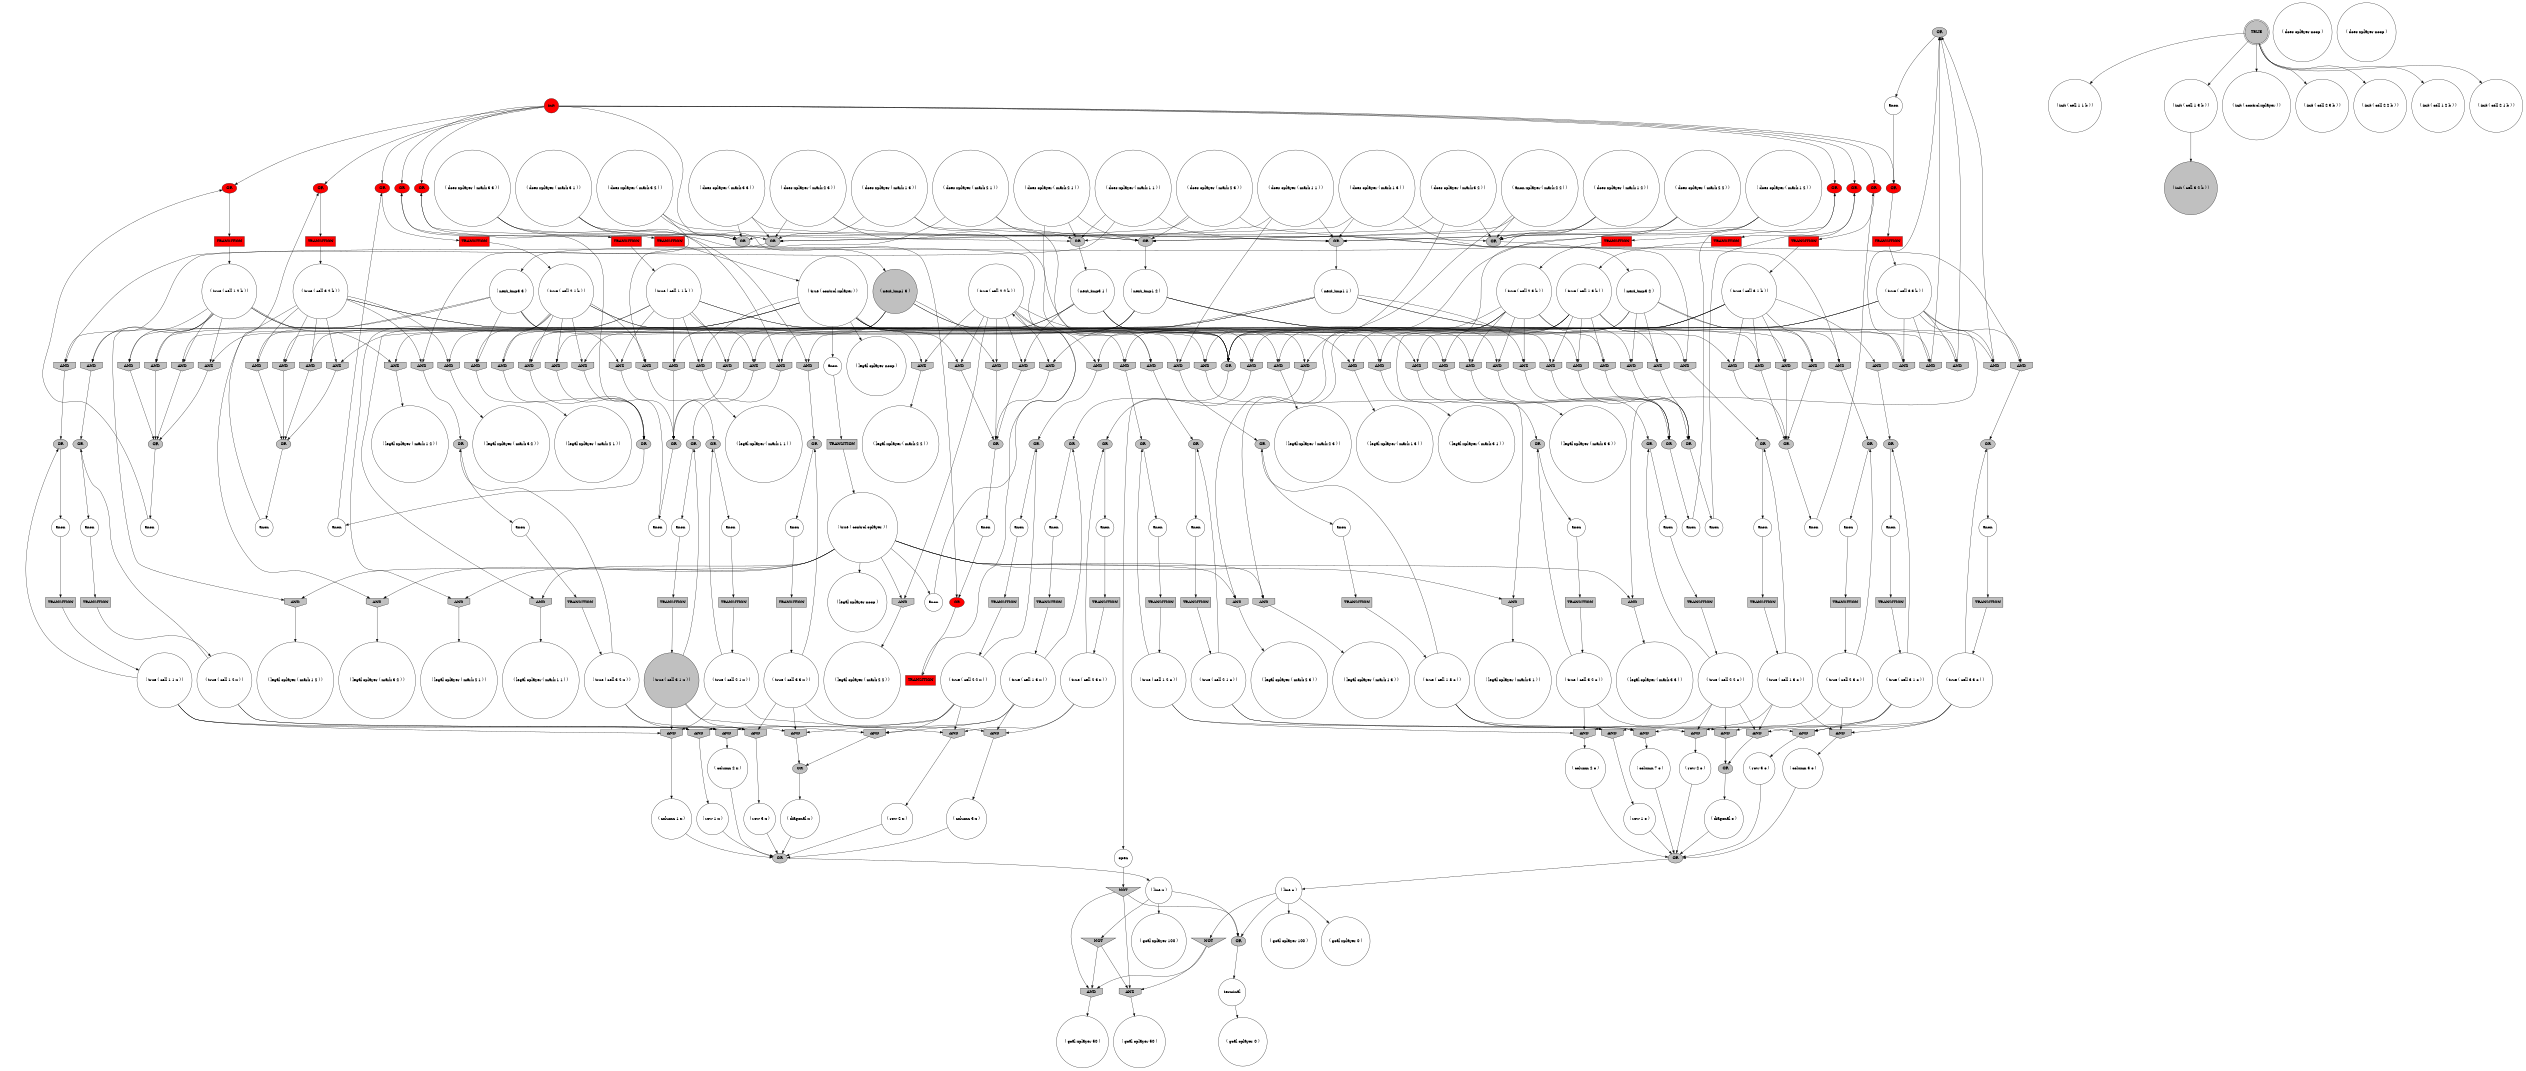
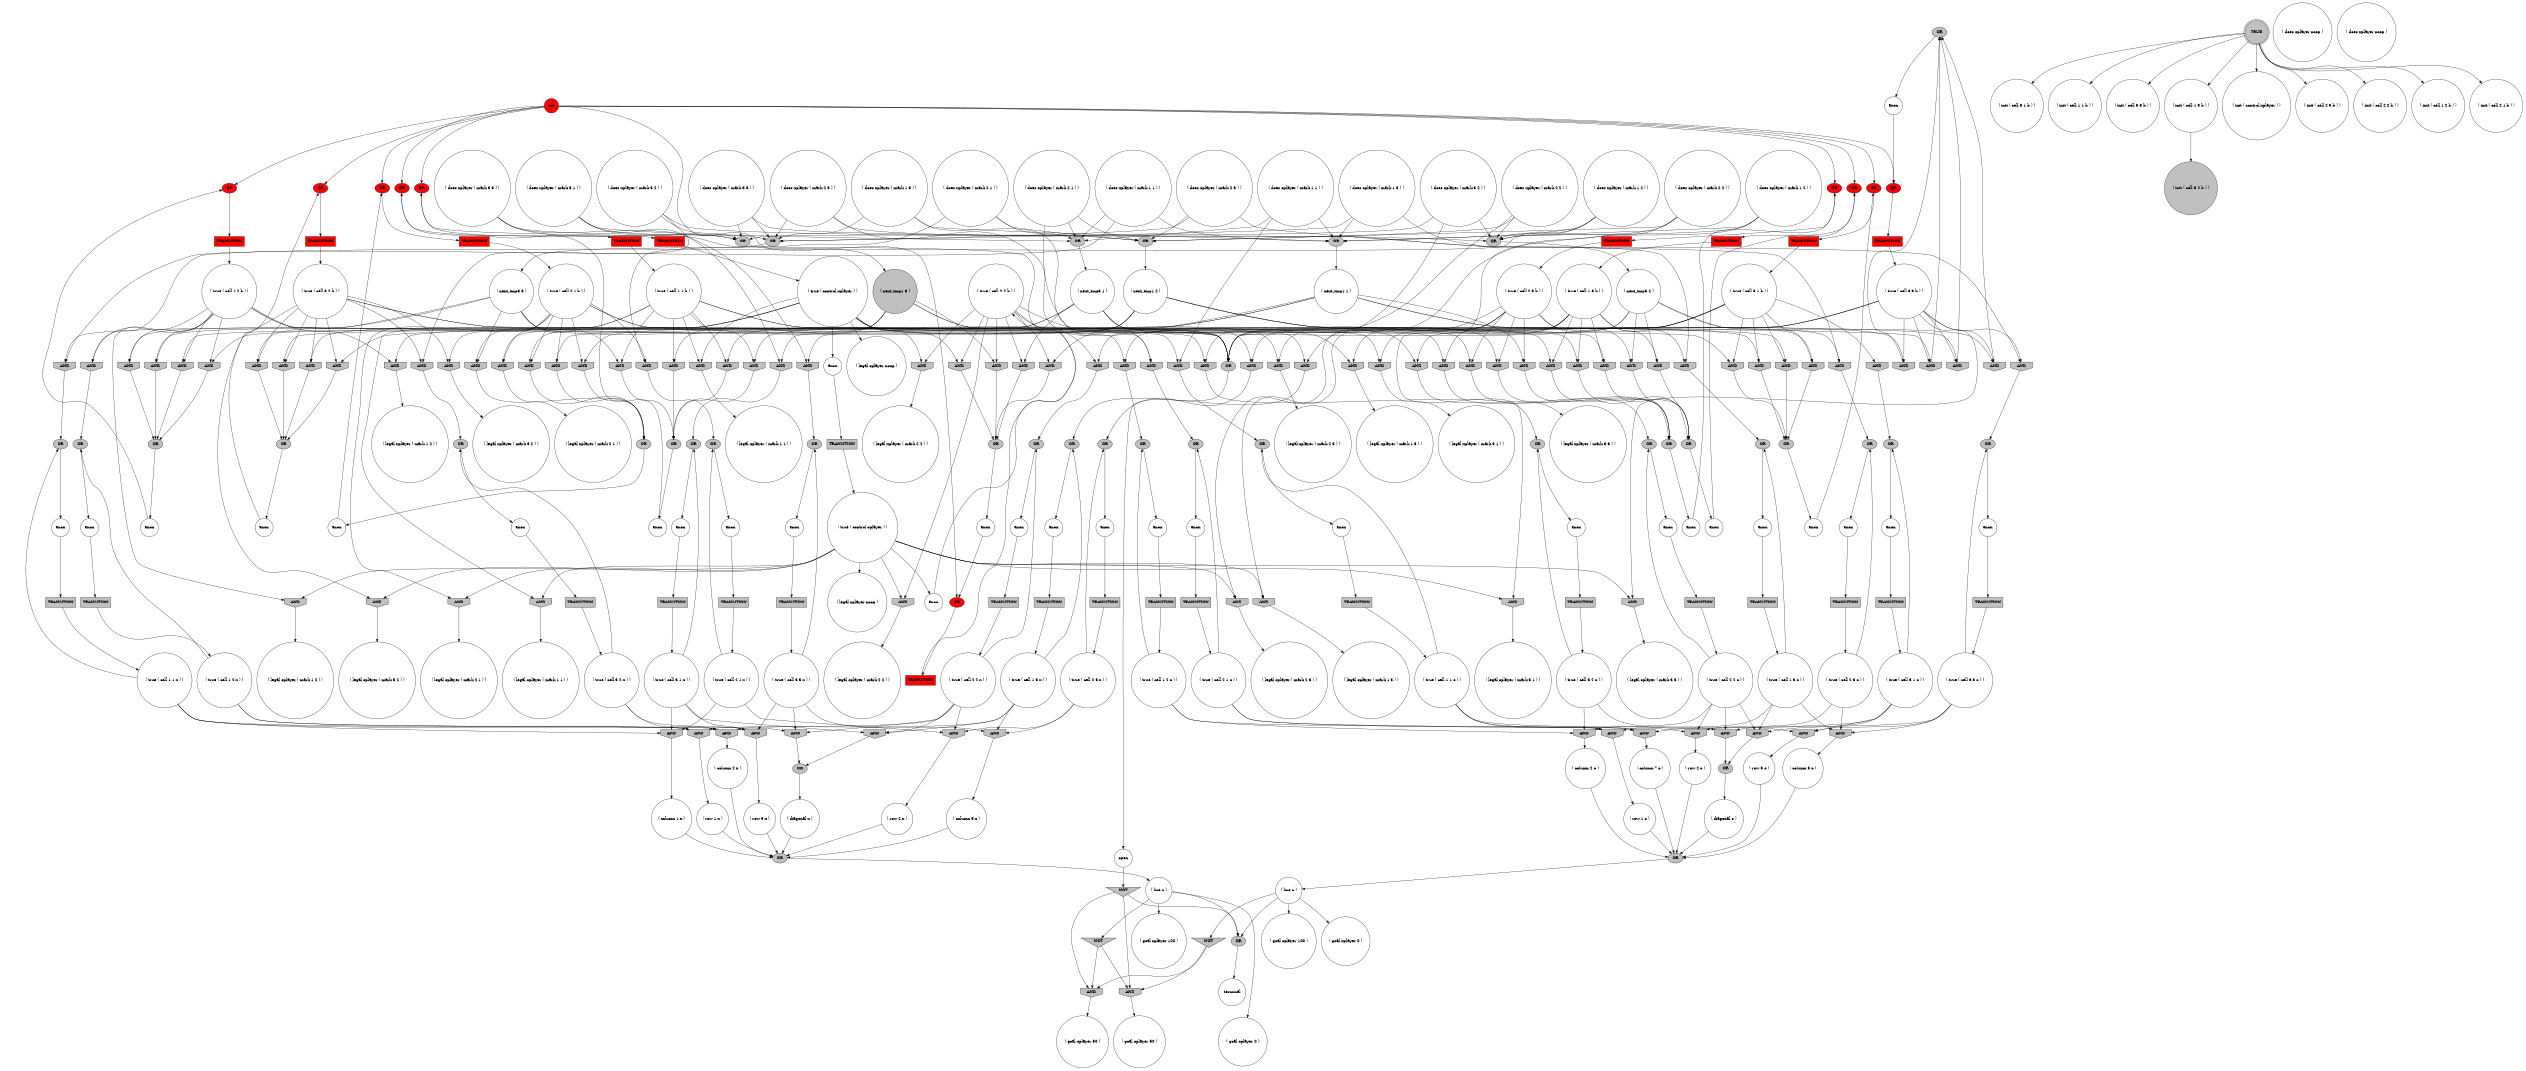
none -> (2017, 106)
none -> (2133, 106)
(1540, 188) -> (1540, 188)
(672, 680) -> (672, 680)
(1442, 680) -> (1442, 680)
(1236, 1010) -> (1253, 924)
